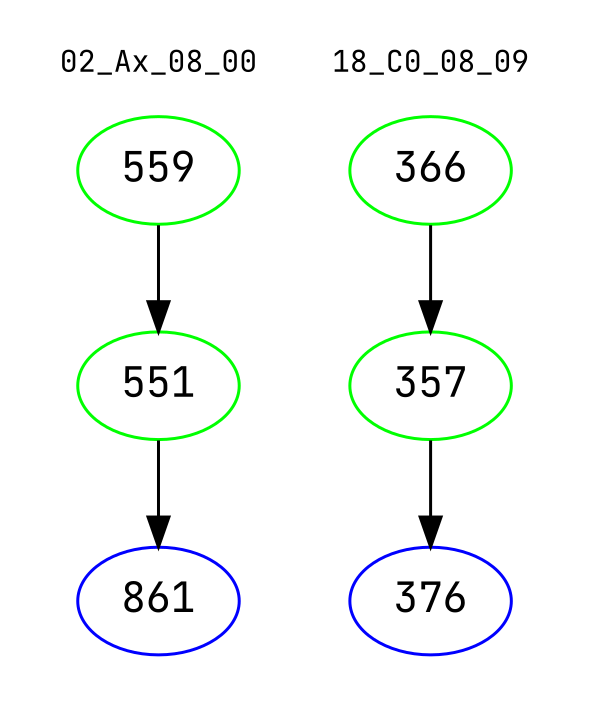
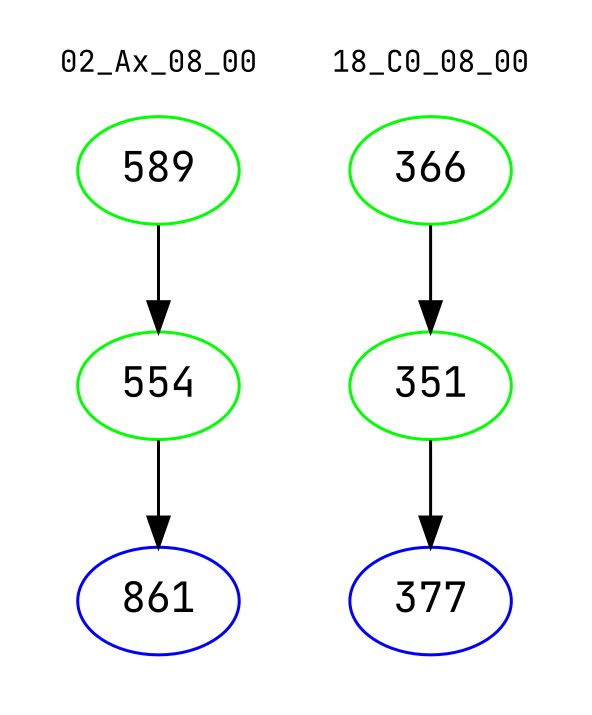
(432, 64) -> (432, 64)
(158, 170) -> (158, 170)
(158, 386) -> (158, 386)
(431, 386) -> (431, 386)
(431, 601) -> (431, 601)
